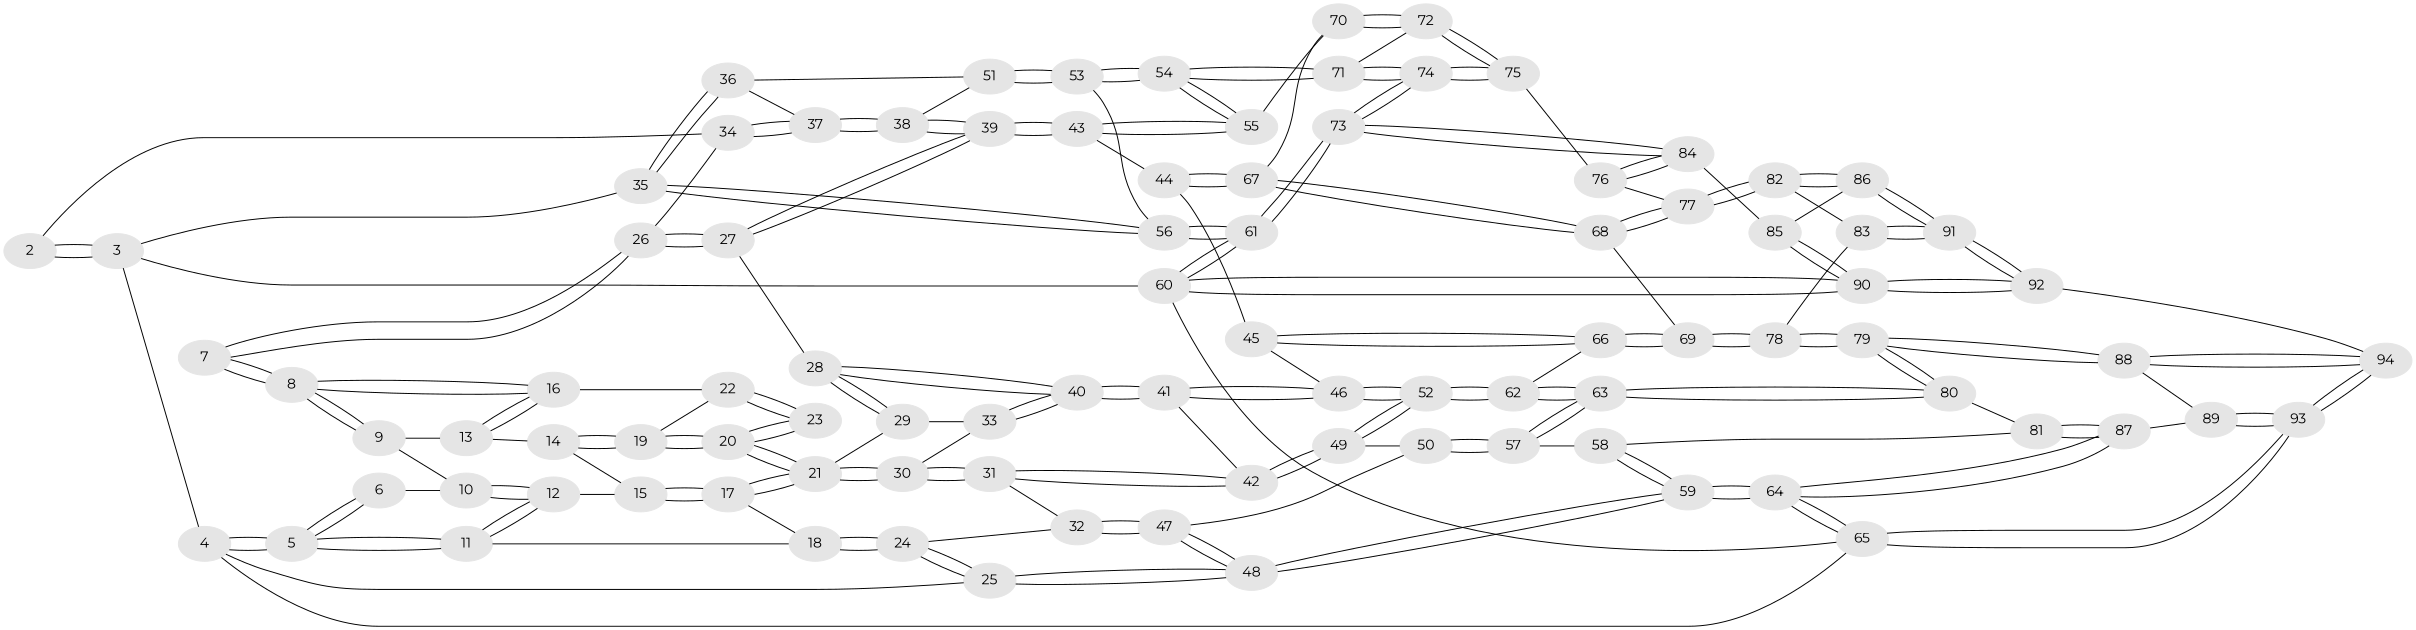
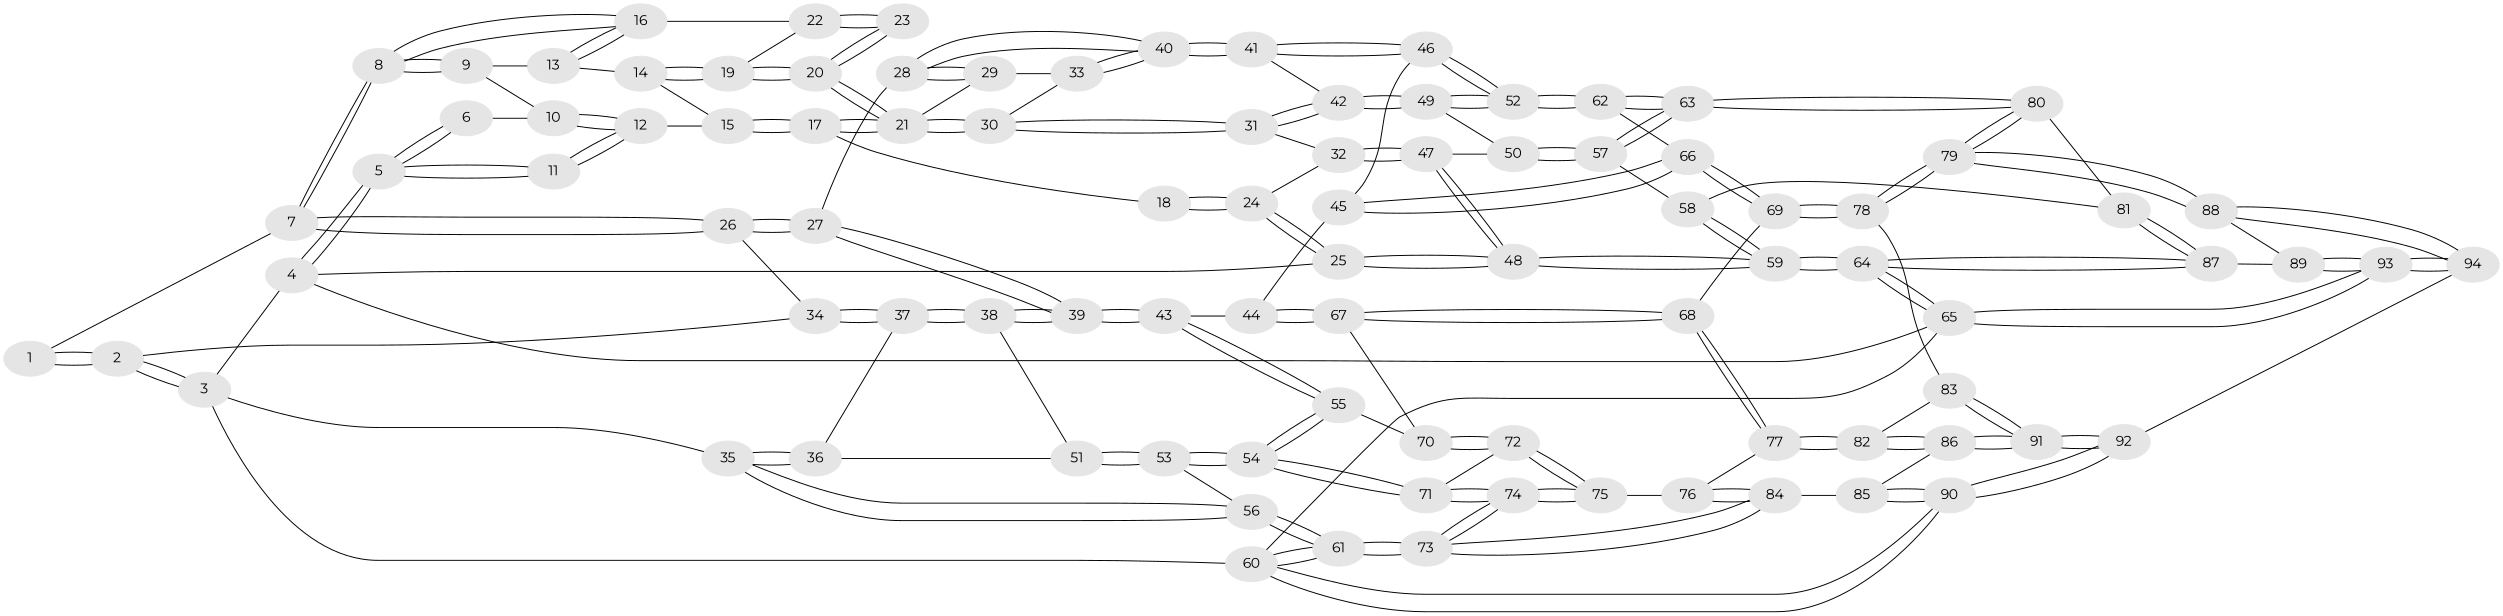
none -> (30, 359)
(641, 544) -> none
